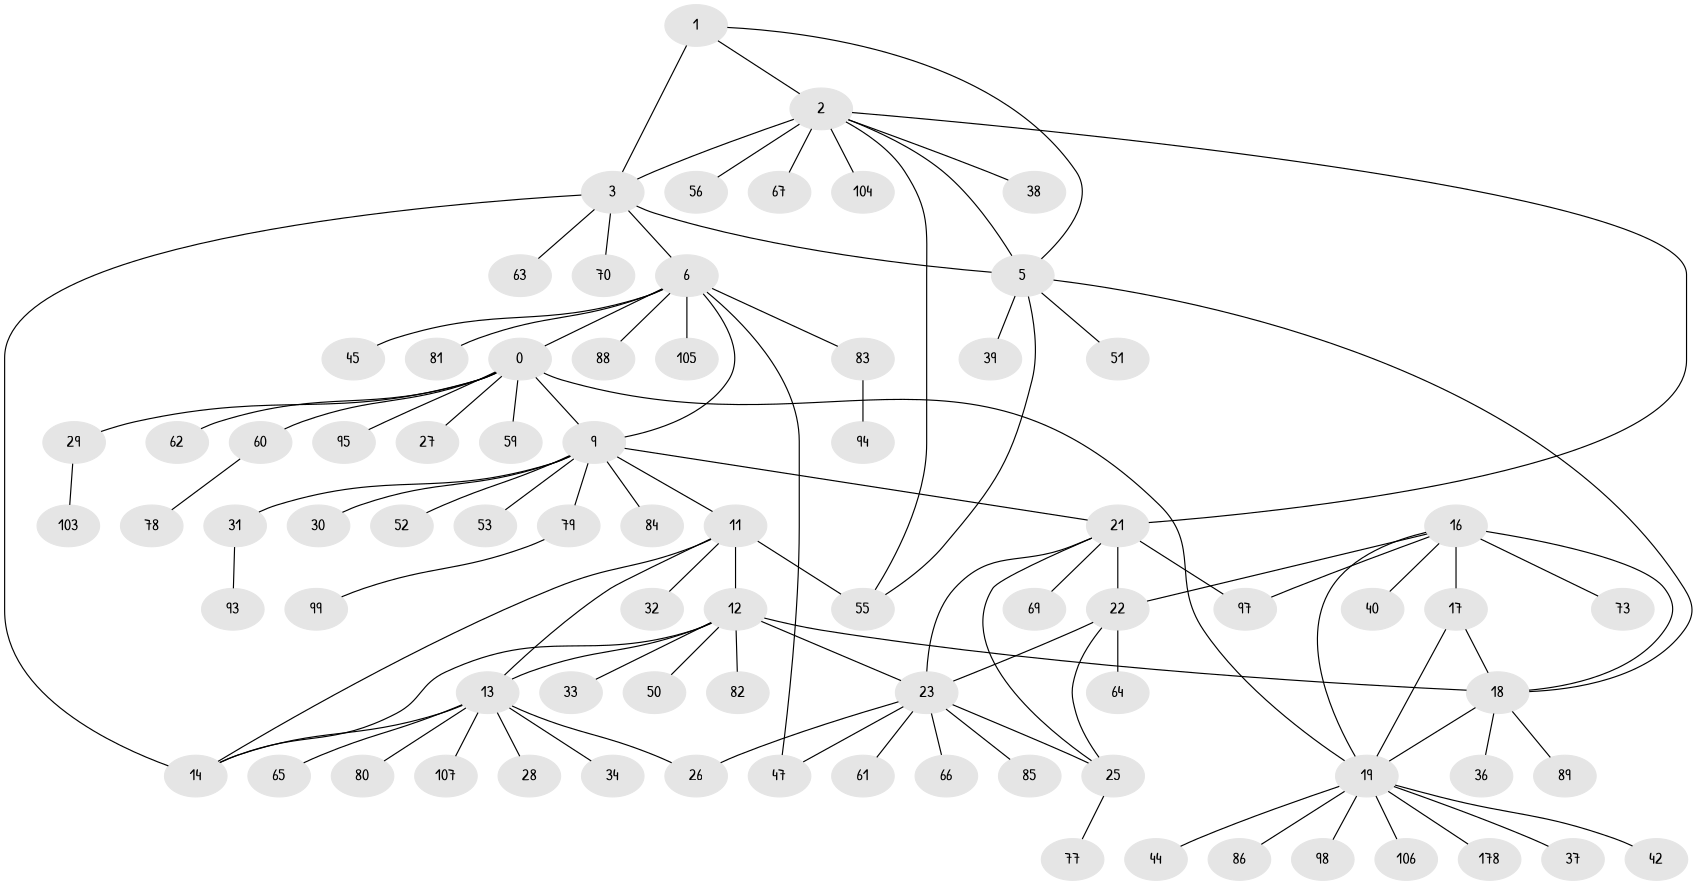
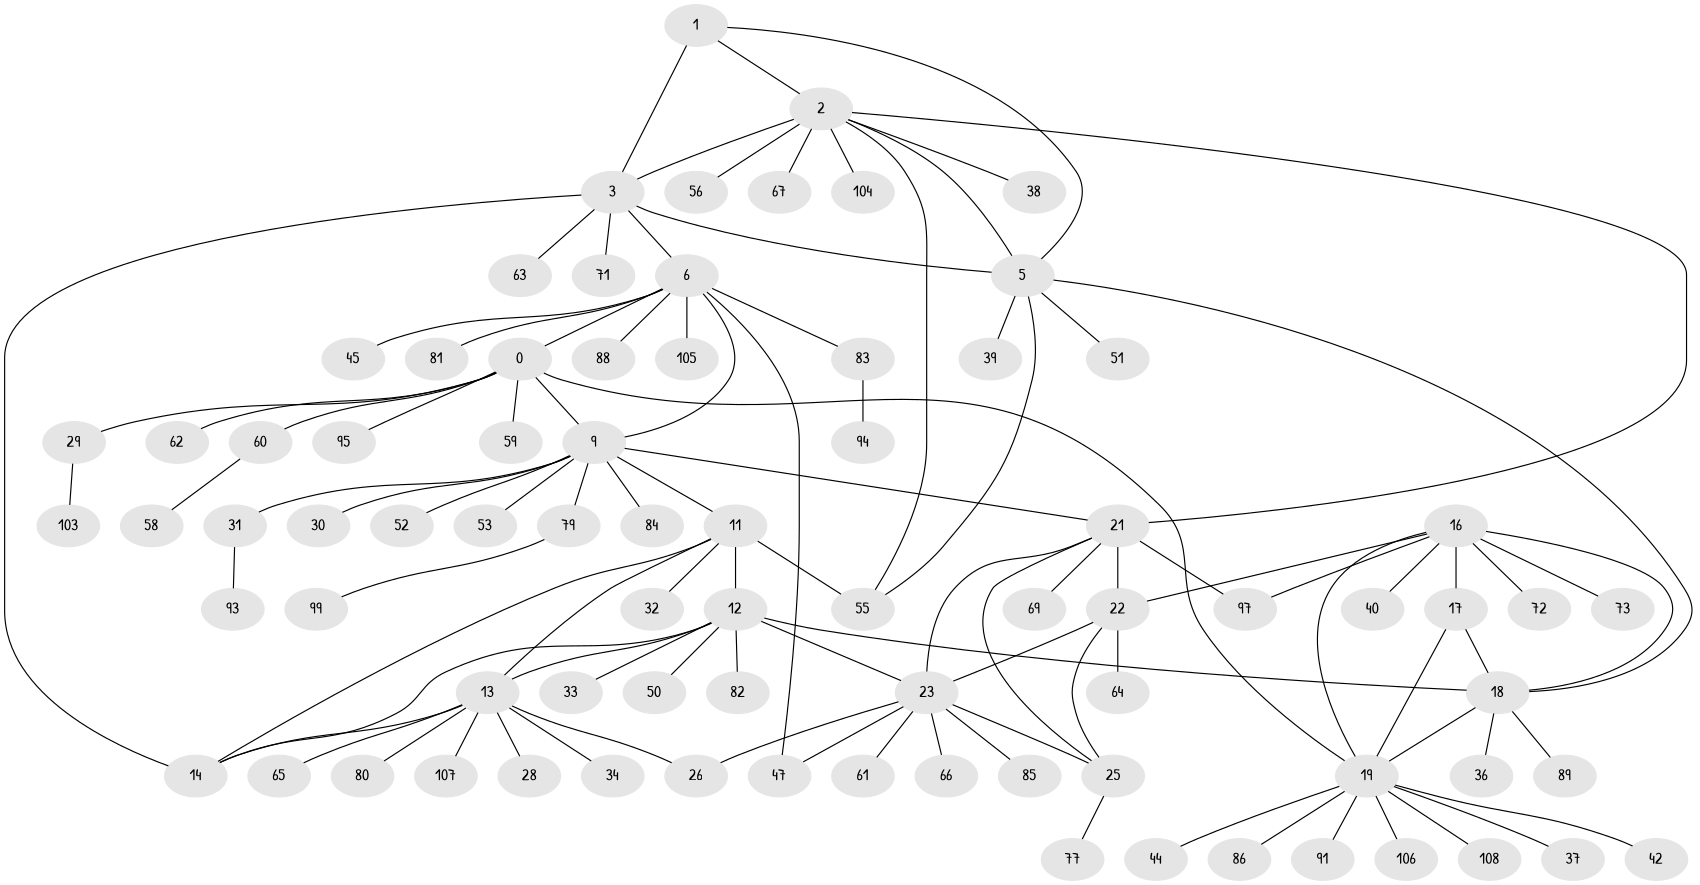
(603, 276) -> (603, 276)
(427, 442) -> none
(152, 526) -> (152, 526)
none -> (1539, 609)
(1323, 859) -> (1323, 859)
(1490, 859) -> (1490, 859)
